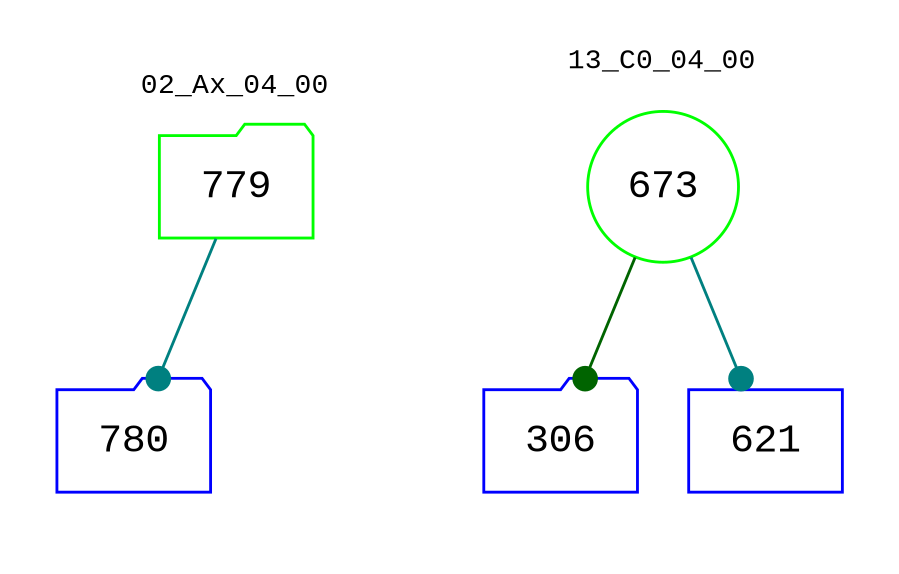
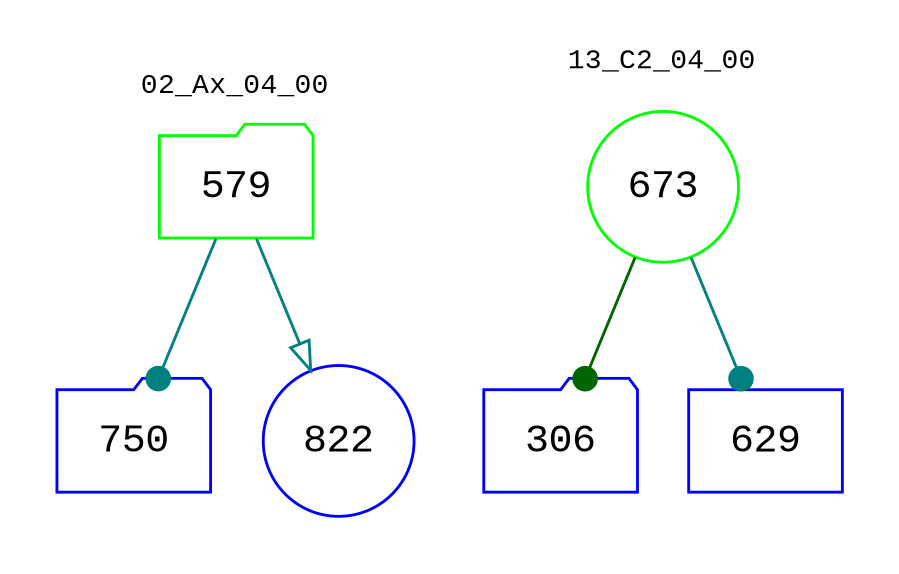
(663, 61) -> (663, 61)
(236, 187) -> (236, 187)
(134, 441) -> (134, 441)
none -> (339, 441)
(766, 441) -> (766, 441)
